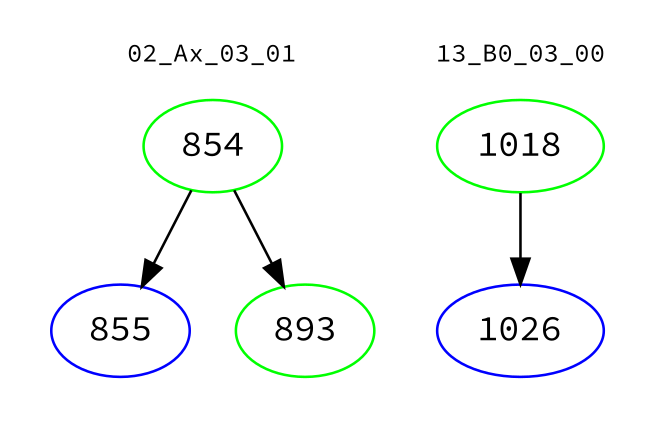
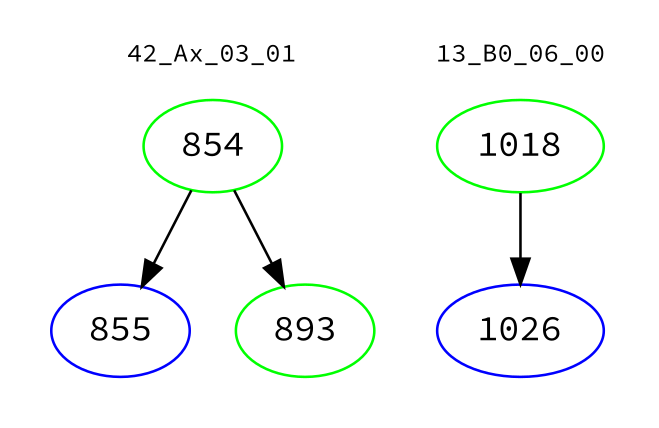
(213, 55) -> (213, 55)
(522, 55) -> (522, 55)
